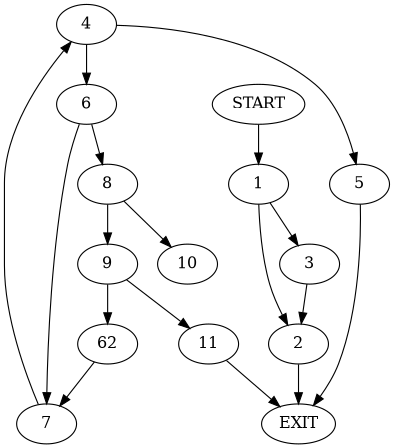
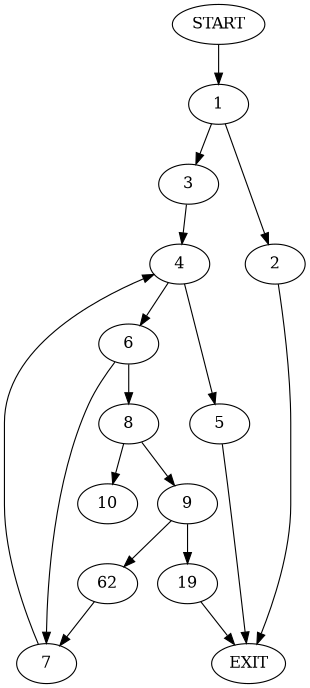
(305, 298) -> (185, 219)
(209, 344) -> (188, 584)
